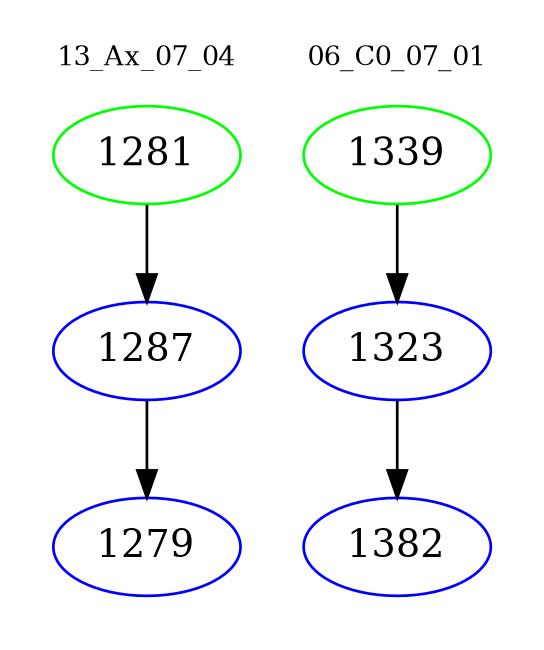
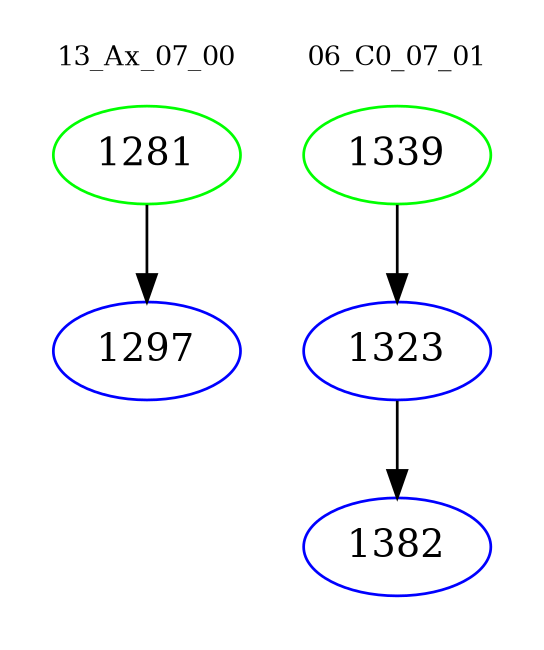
(147, 58) -> (147, 58)
(147, 351) -> (147, 351)
(147, 547) -> none
